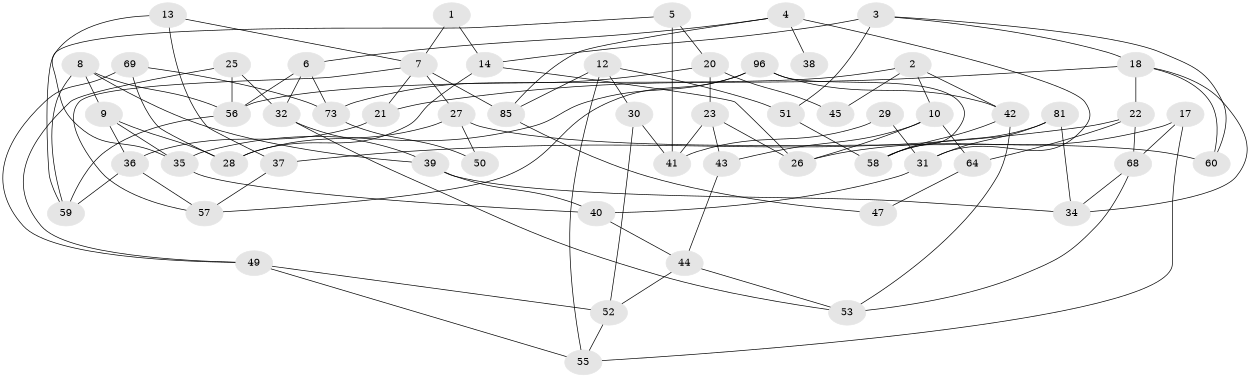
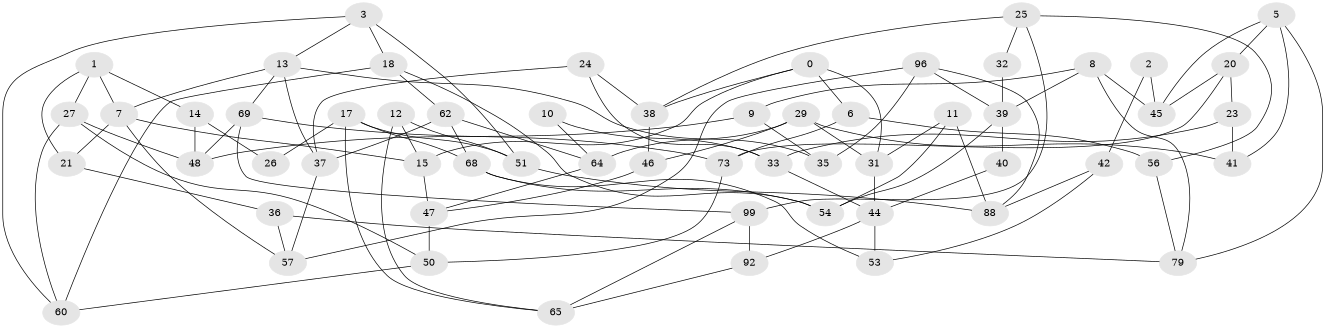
(786, 15) -> (810, 65)
(681, 42) -> (323, 40)
none -> (828, 42)
none -> (1204, 53)
none -> (586, 65)
(901, 79) -> (43, 106)
(570, 83) -> none
none -> (263, 90)
(294, 90) -> none
(438, 90) -> (82, 90)
(885, 90) -> (962, 90)
(924, 90) -> none
(159, 91) -> (1125, 90)
(506, 114) -> (422, 164)
(634, 114) -> none
(1060, 114) -> (953, 114)
(1136, 114) -> (446, 114)
(749, 137) -> none
(117, 139) -> none
none -> (699, 139)
none -> (449, 141)
(868, 142) -> none
(229, 164) -> (195, 164)
none -> (648, 164)
(722, 164) -> (774, 164)
(873, 164) -> (990, 214)
(404, 201) -> none
(749, 204) -> (874, 184)
(66, 214) -> (1178, 263)
(1072, 214) -> (825, 214)
none -> (429, 238)
(554, 241) -> none
(254, 263) -> (750, 214)
none -> (245, 288)
(609, 313) -> (750, 263)
(583, 362) -> (556, 313)
